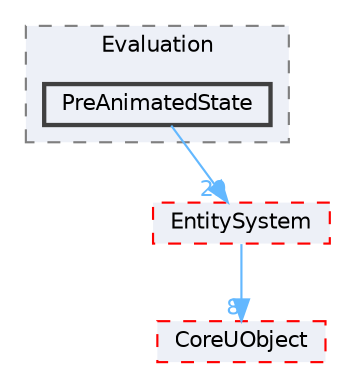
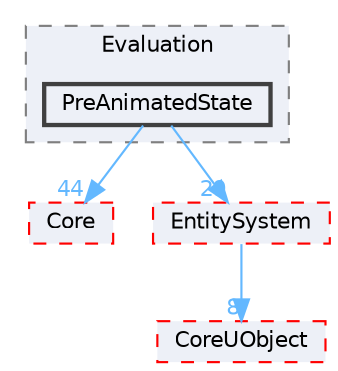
none -> (71, 223)
